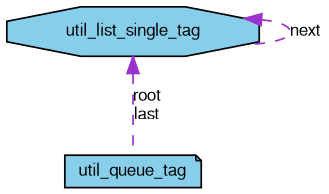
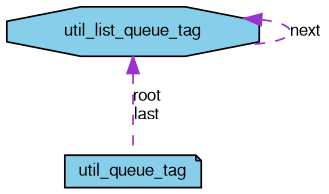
(133, 32) -> (133, 32)
